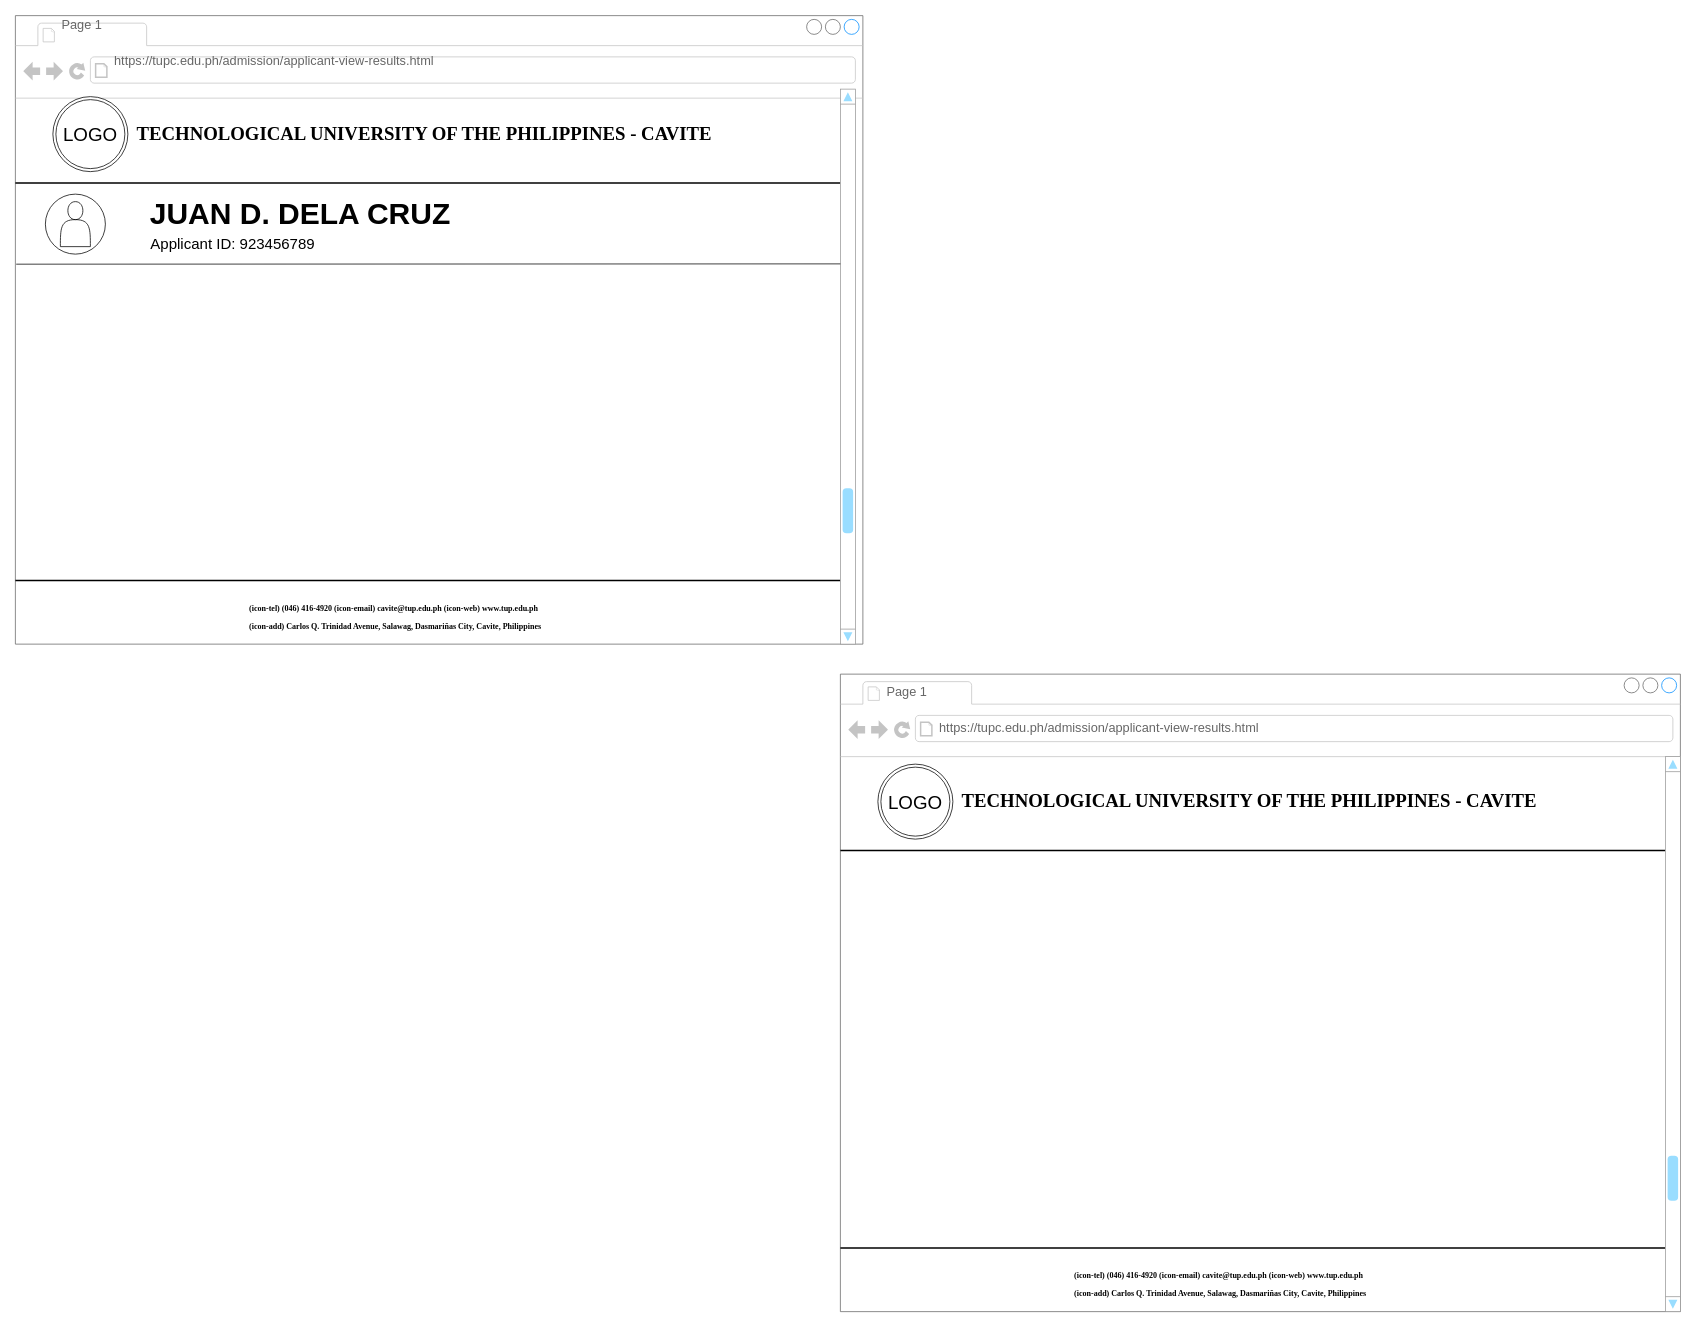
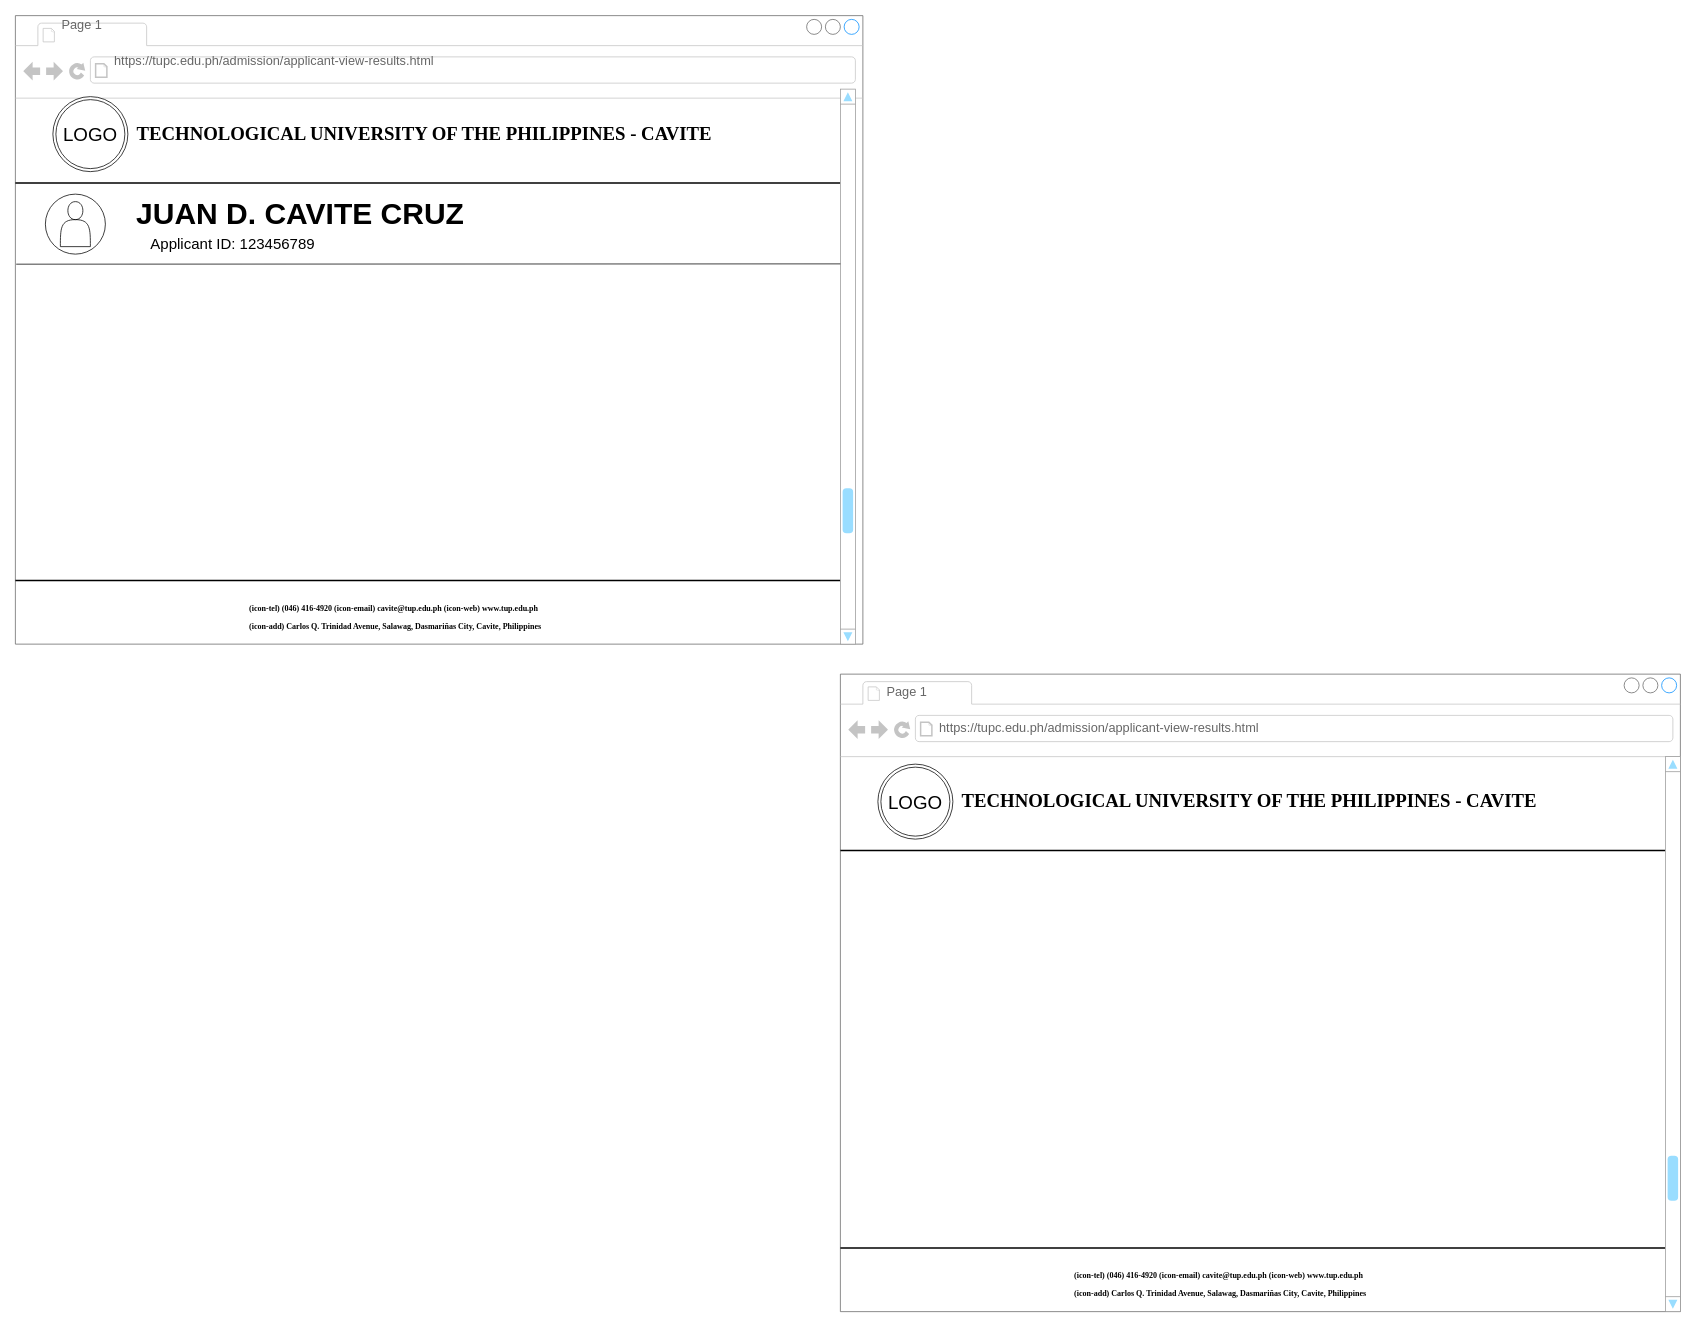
(300, 213) -> (300, 213)
(233, 243) -> (233, 243)
